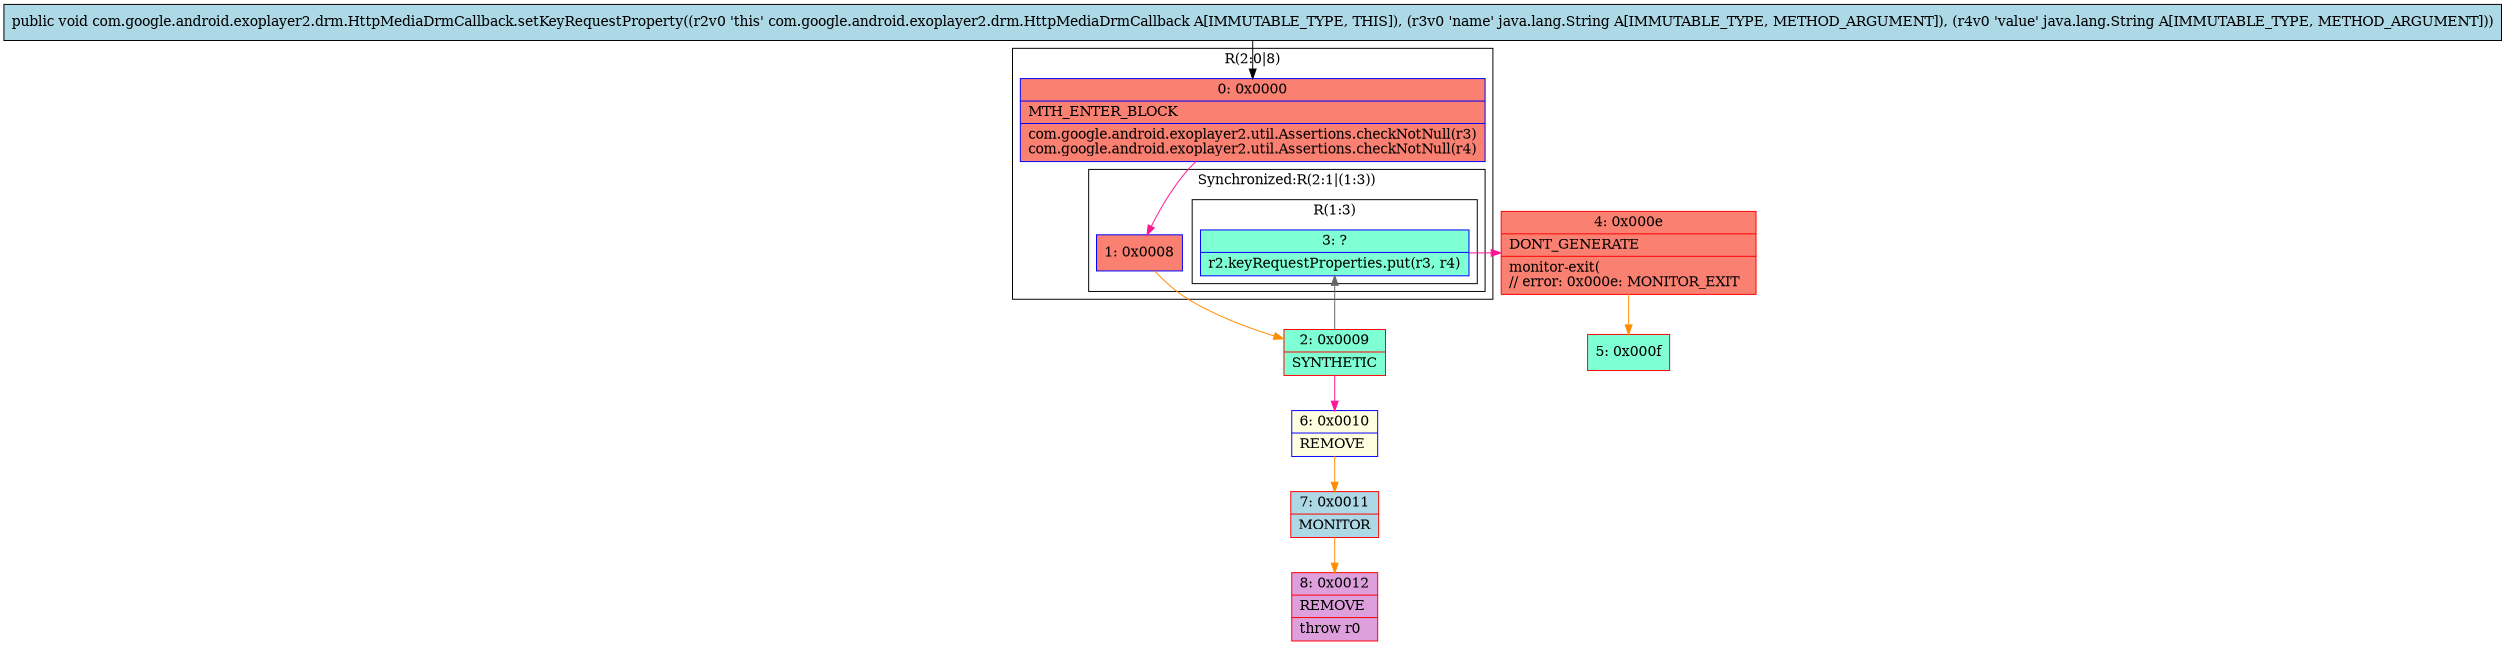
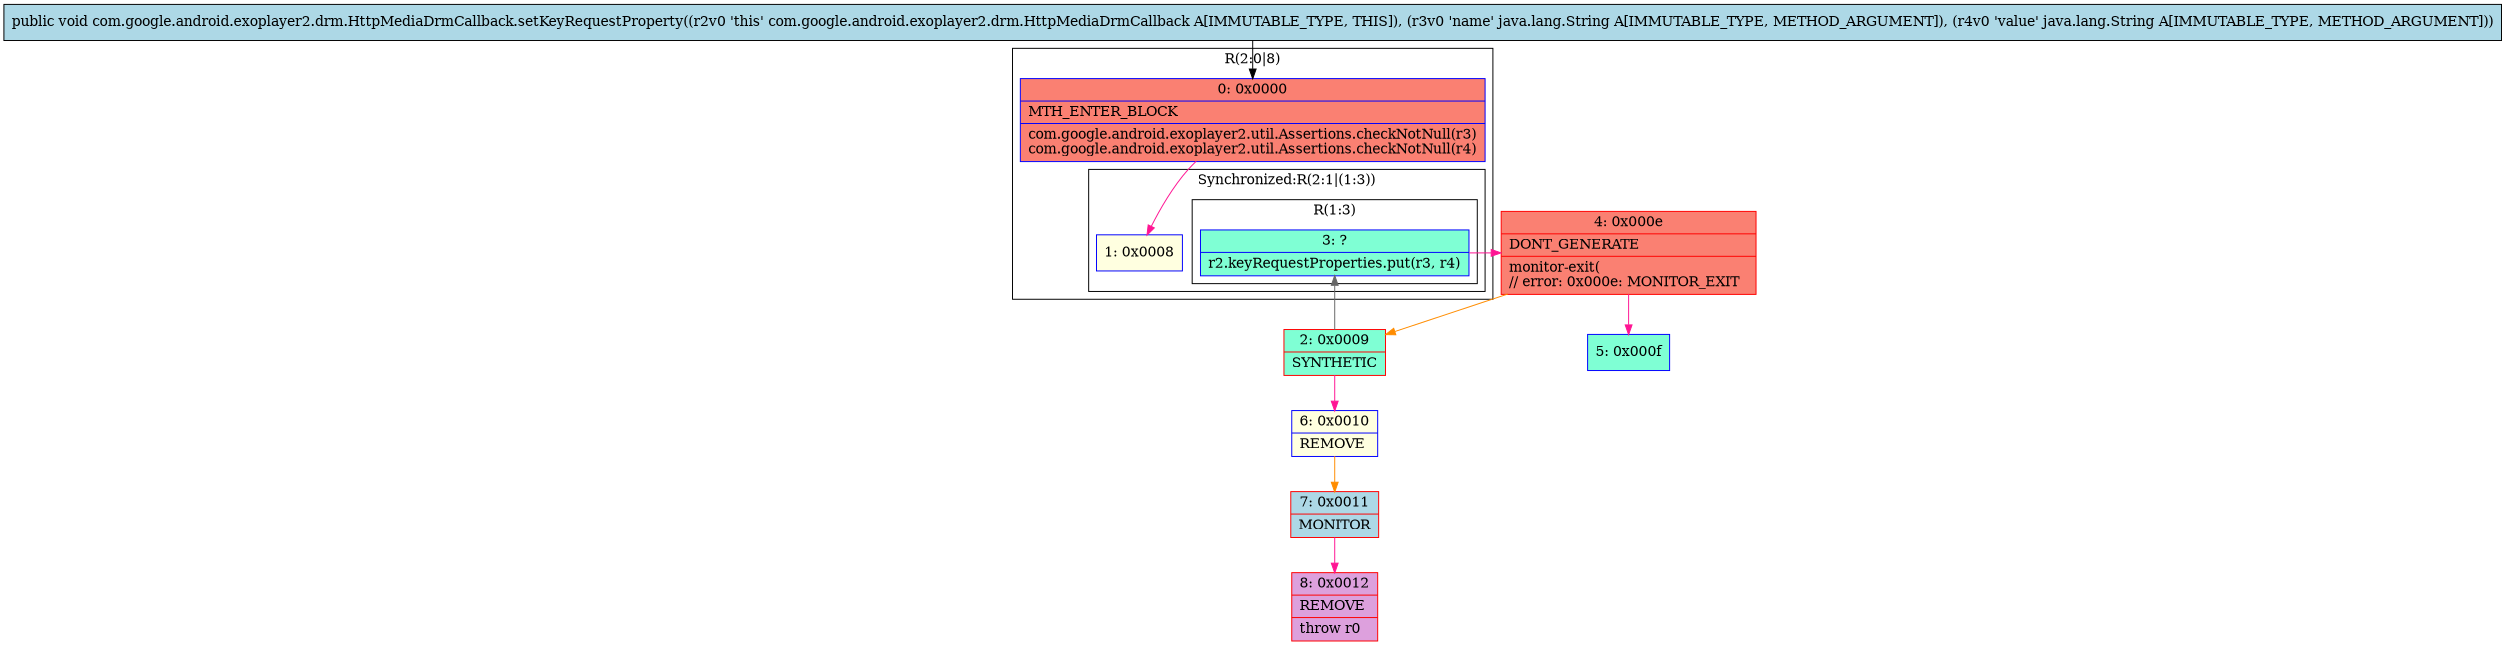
(1139, 253) -> (1139, 253)
(1629, 309) -> (1629, 309)
(1210, 311) -> (1451, 313)
(1629, 352) -> (1629, 352)
(1335, 550) -> (1335, 550)
